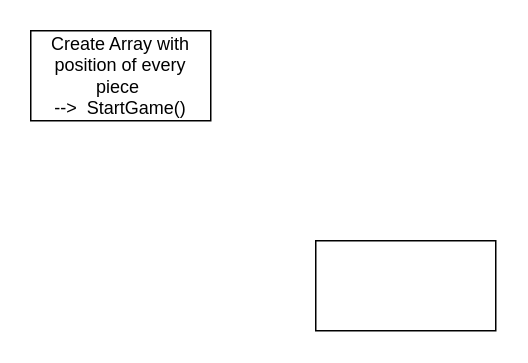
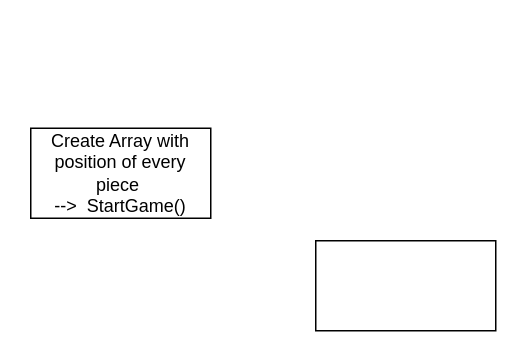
(121, 76) -> (121, 173)
